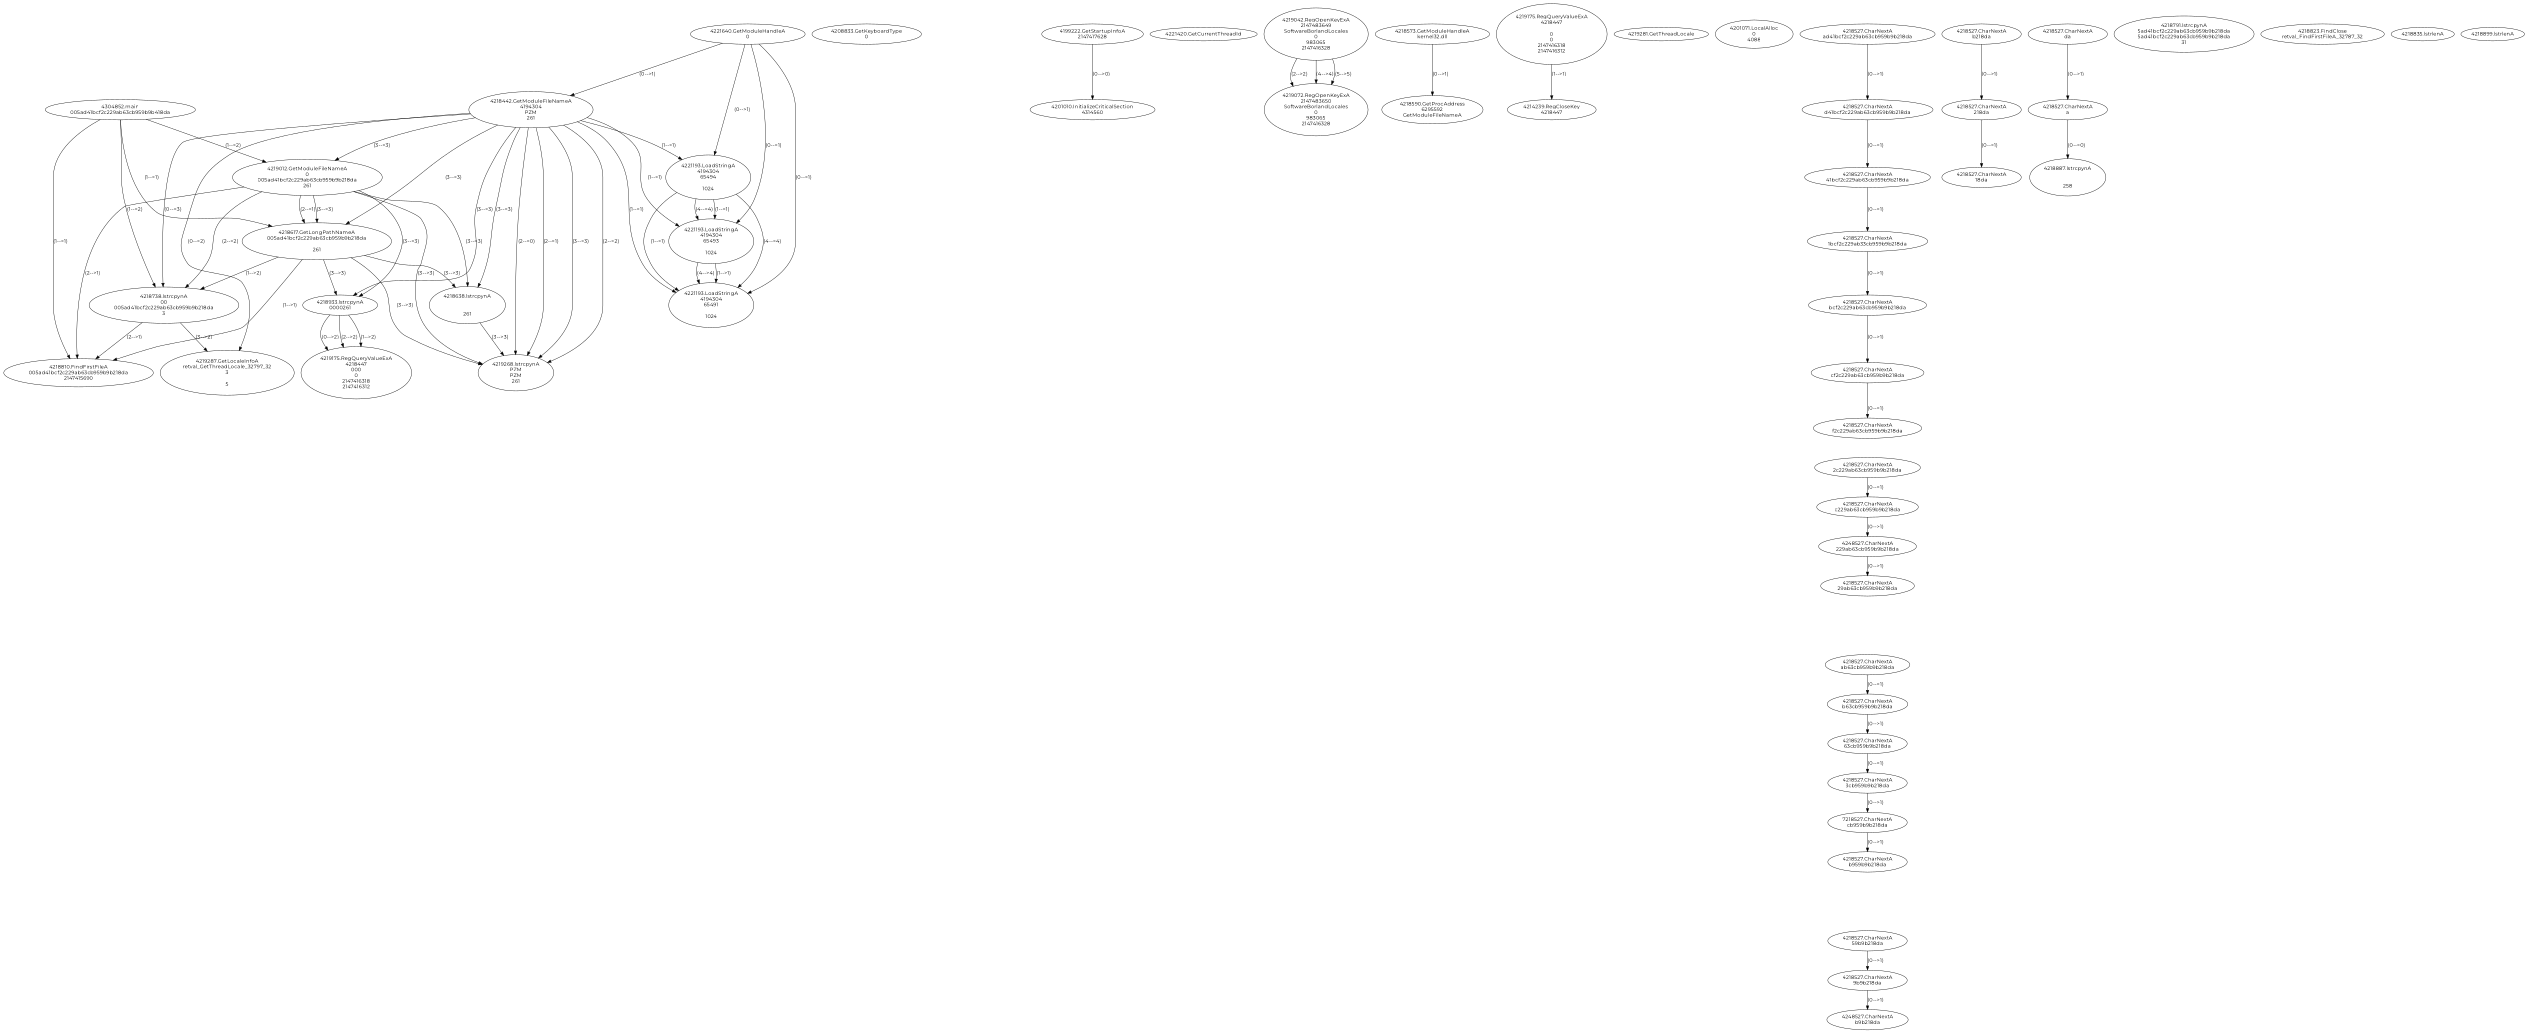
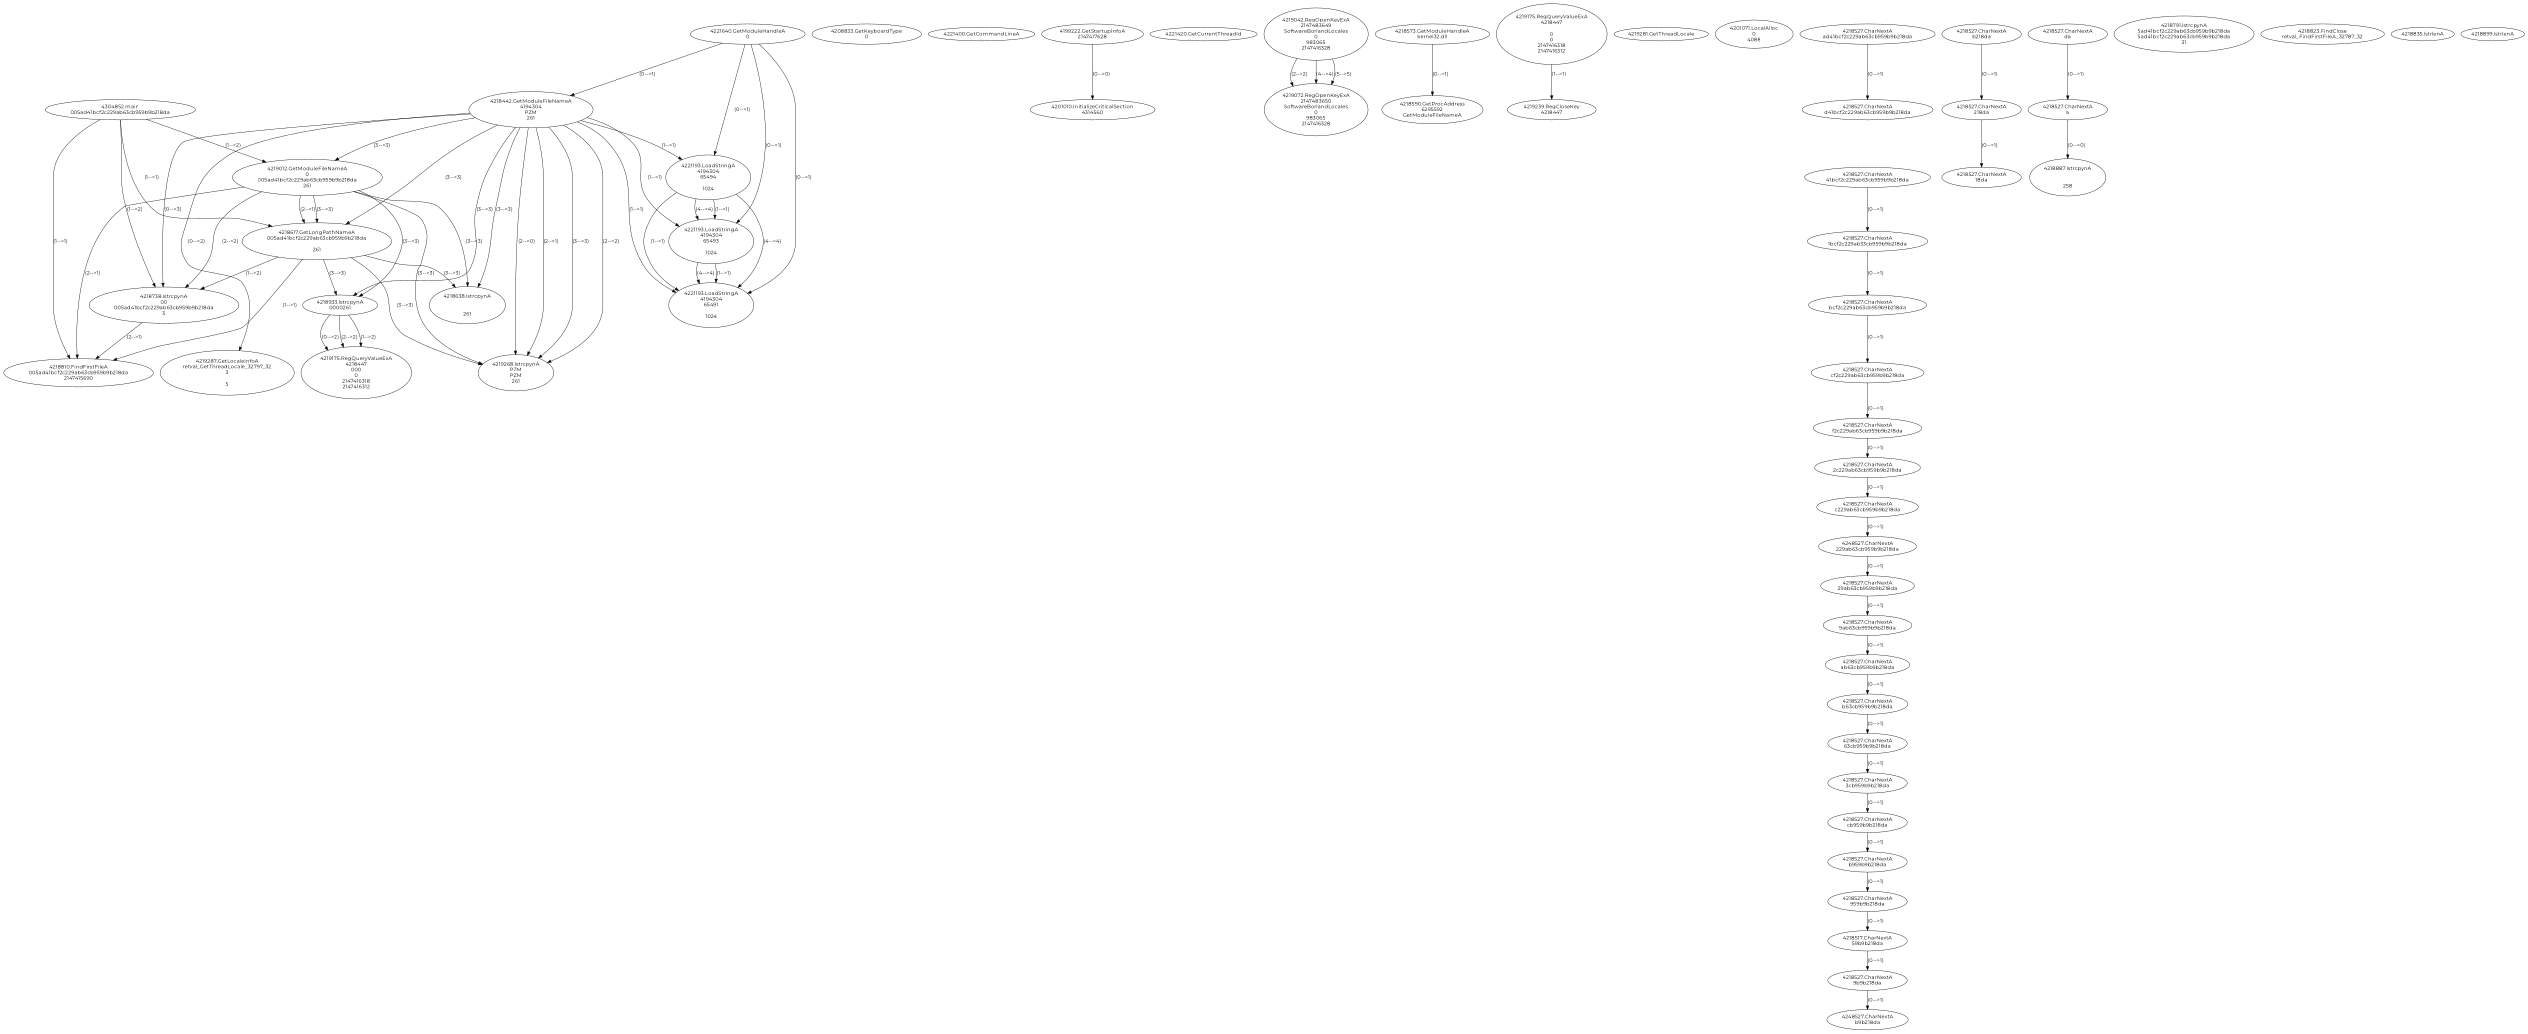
none -> (982, 34)
(120, 110) -> (120, 110)
(1552, 110) -> (1552, 110)
(1868, 142) -> none
(193, 336) -> none
(491, 338) -> none
none -> (1868, 446)
none -> (1868, 625)
(1868, 822) -> (1868, 822)
none -> (1868, 901)
(1868, 941) -> (1868, 941)
